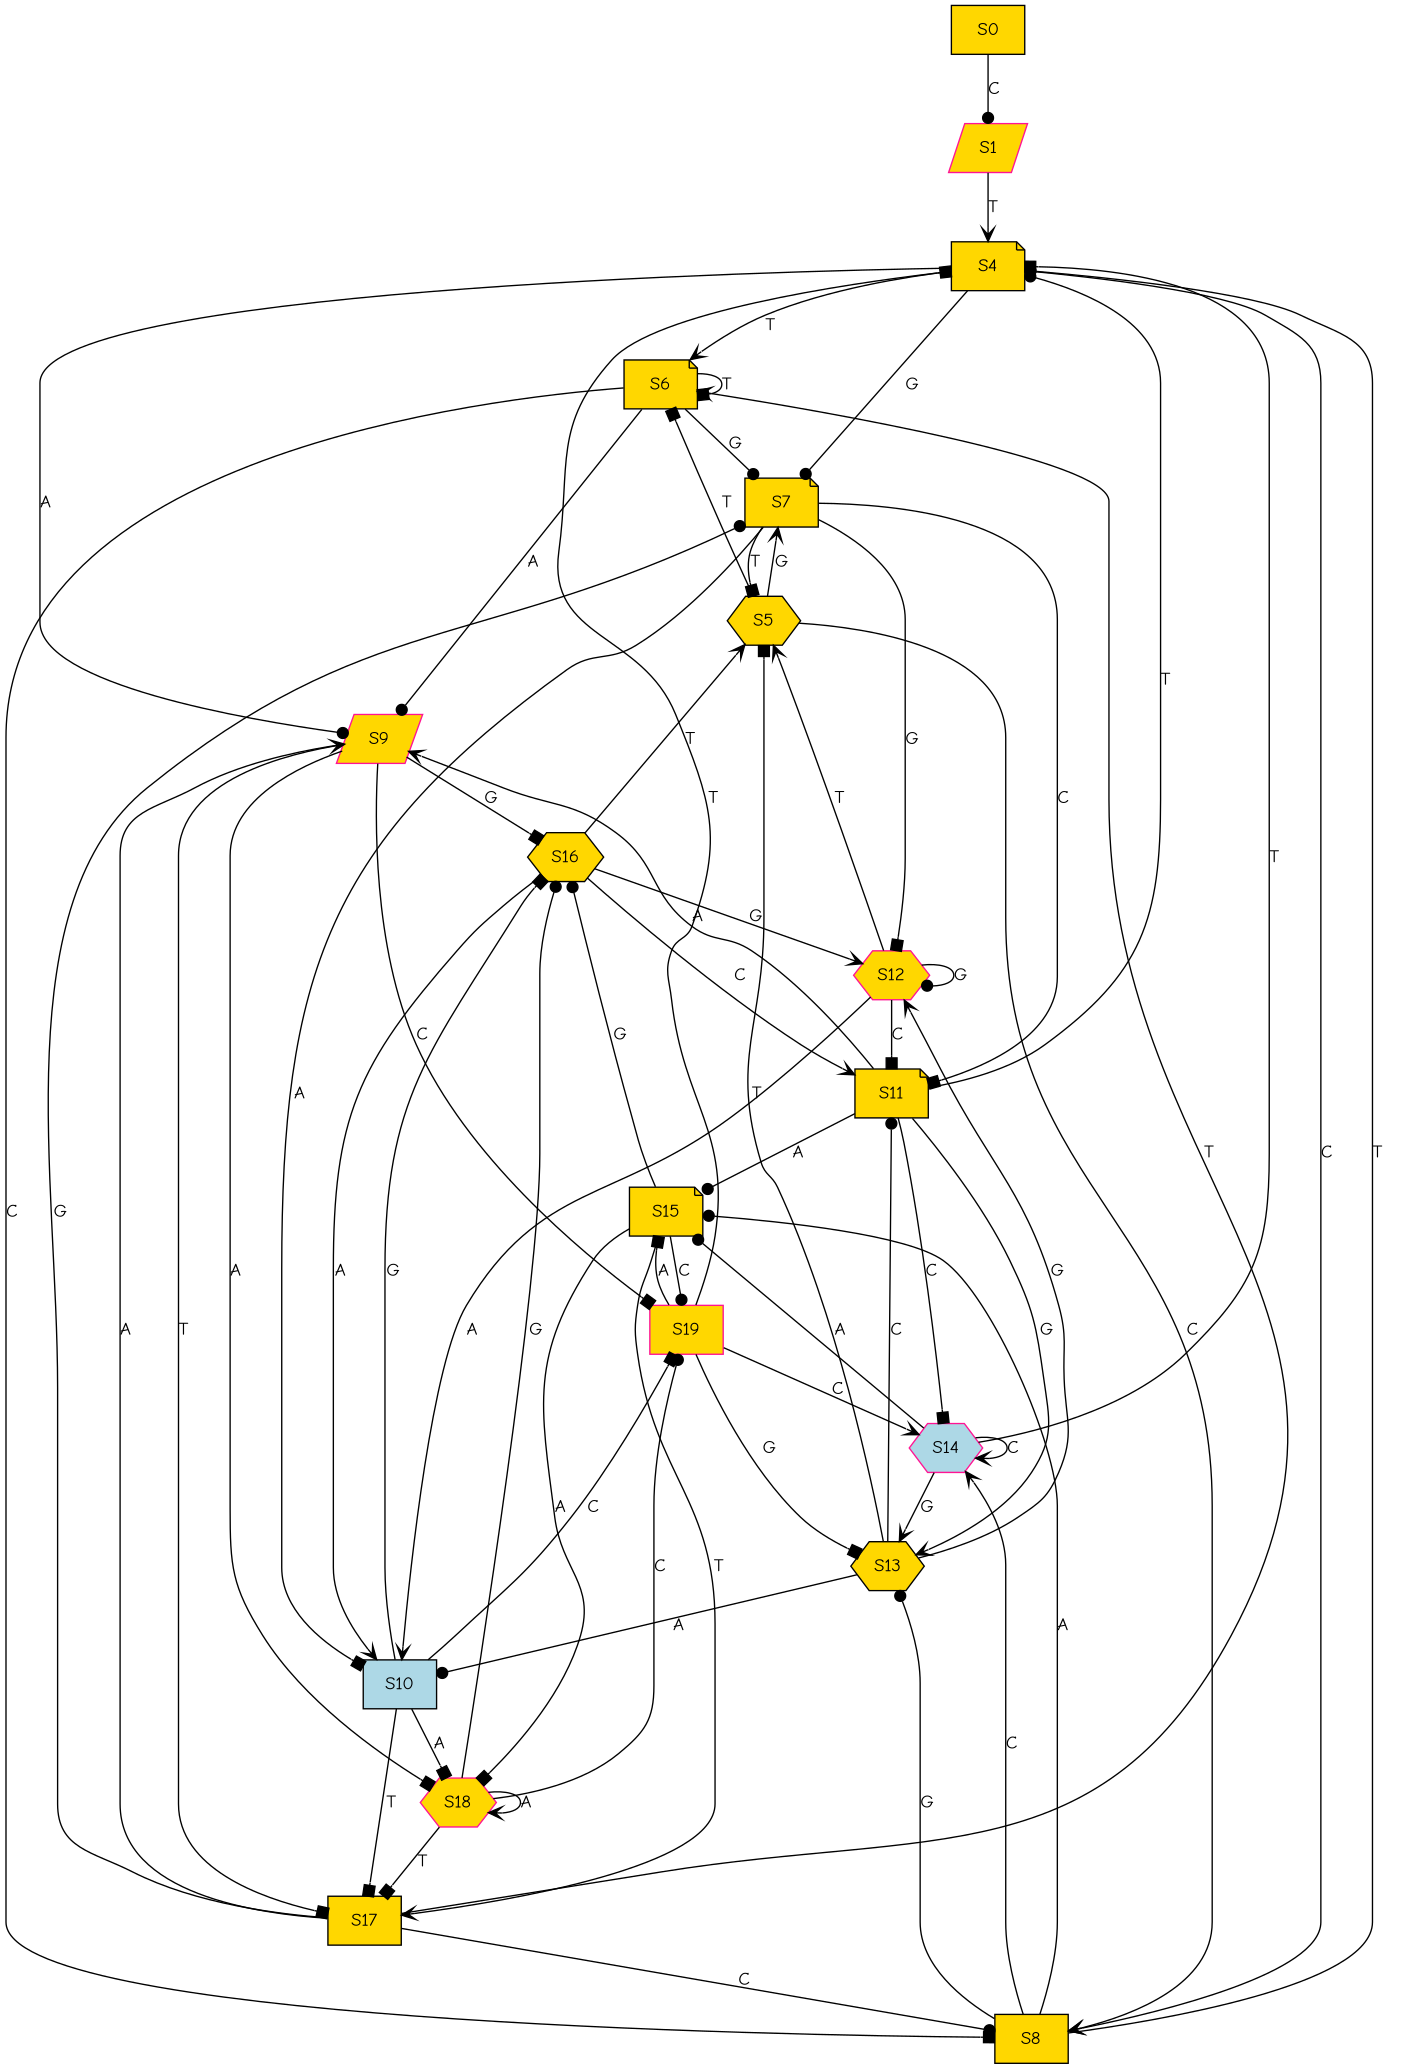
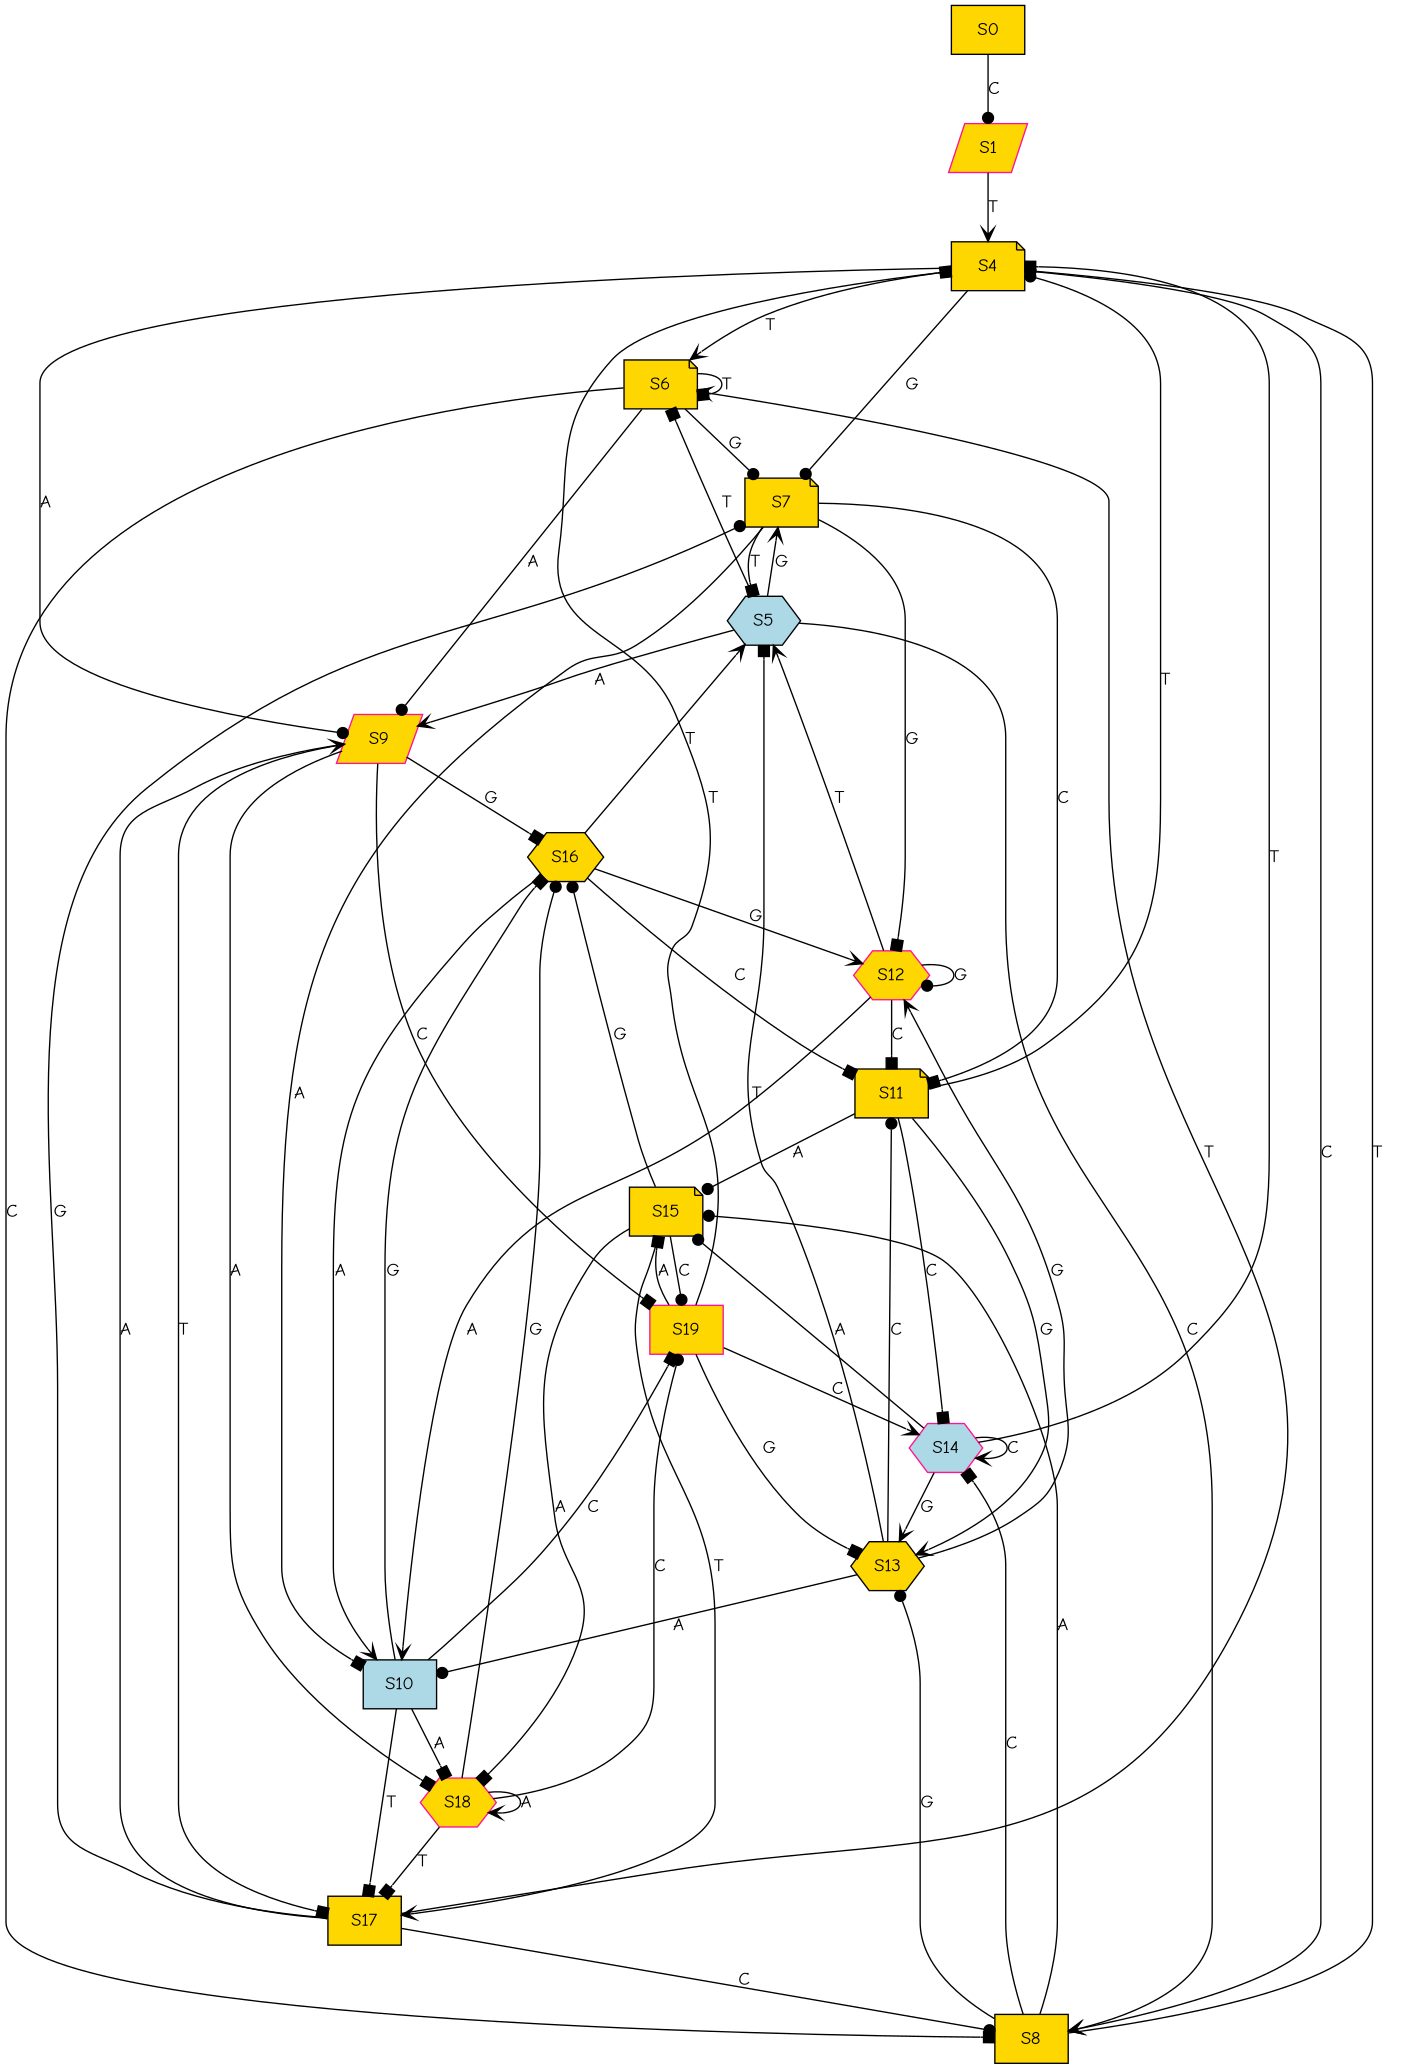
(764, 621) -> (764, 621)
(653, 878) -> (581, 674)
(710, 980) -> (710, 980)
(1006, 1746) -> (1006, 1746)
